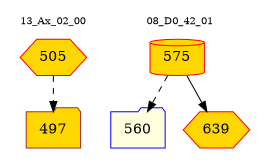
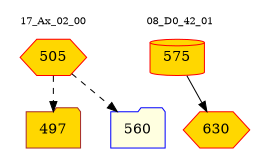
(53, 22) -> (53, 22)
(160, 89) -> (88, 87)
(216, 130) -> (216, 130)
